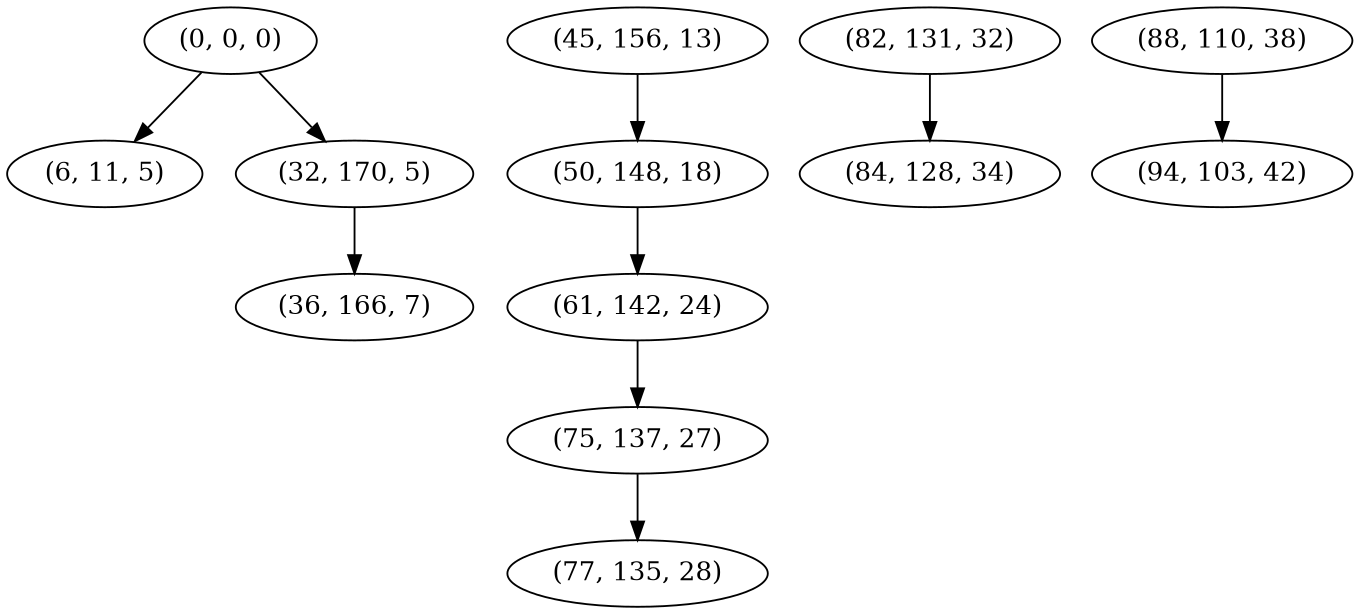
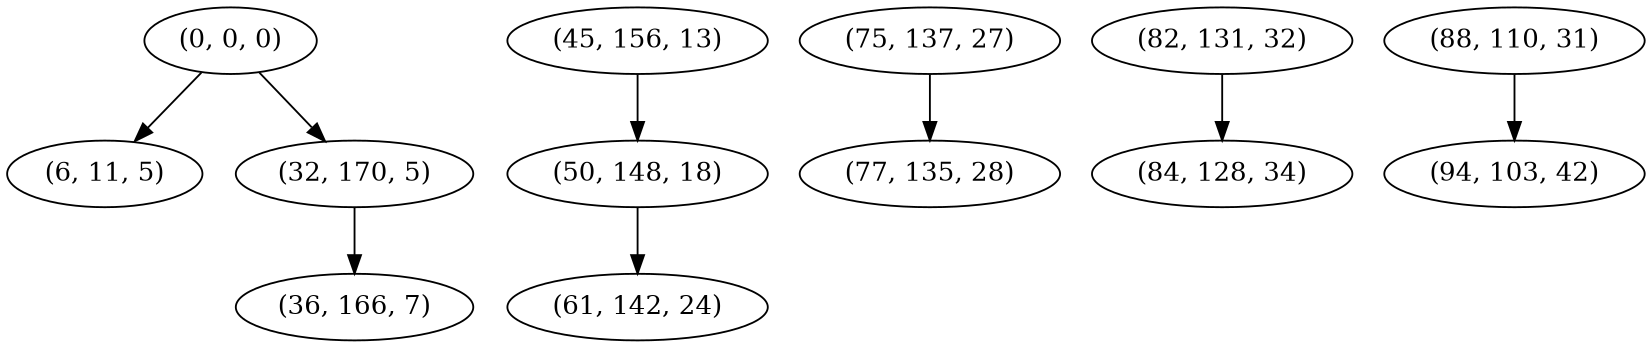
(1222, 41) -> (1515, 41)
(638, 365) -> none
